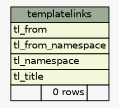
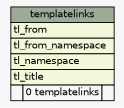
(69, 92) -> (62, 92)
